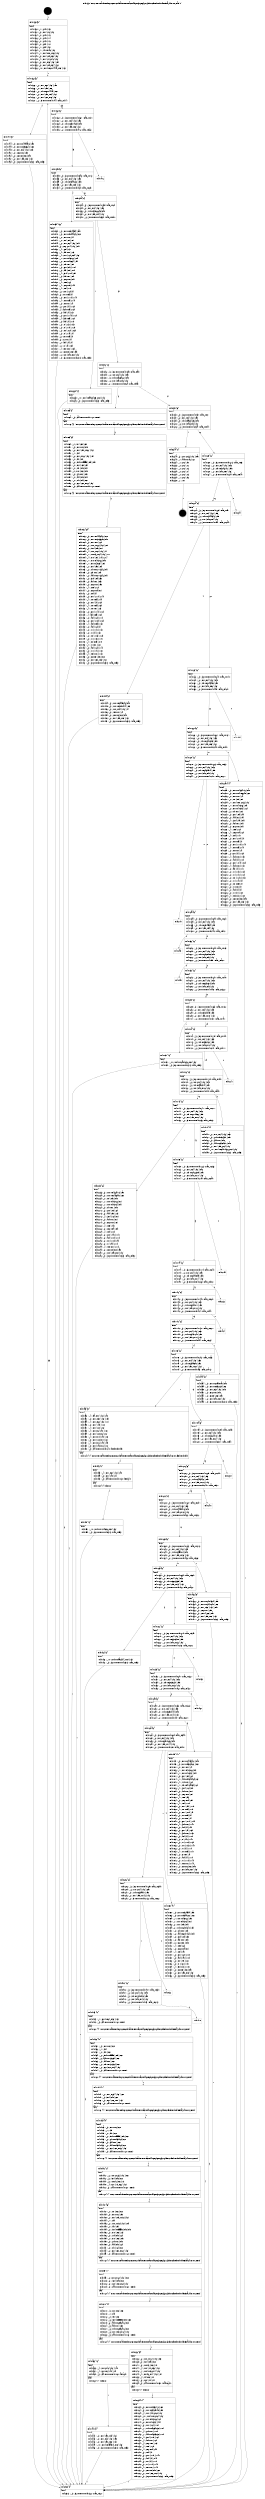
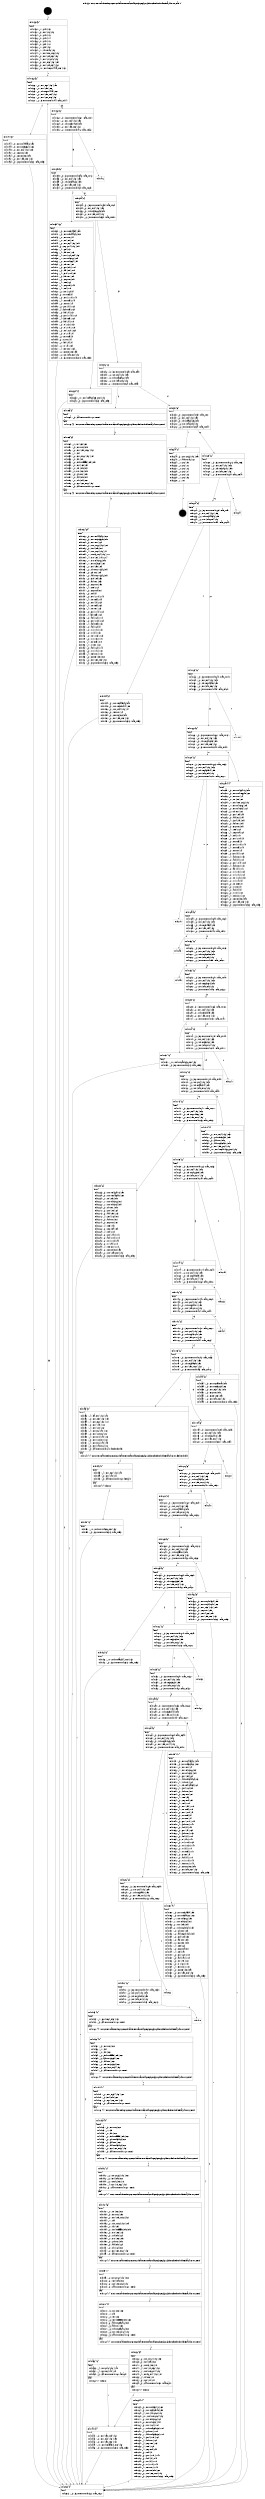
(152, 2395) -> (124, 2409)
